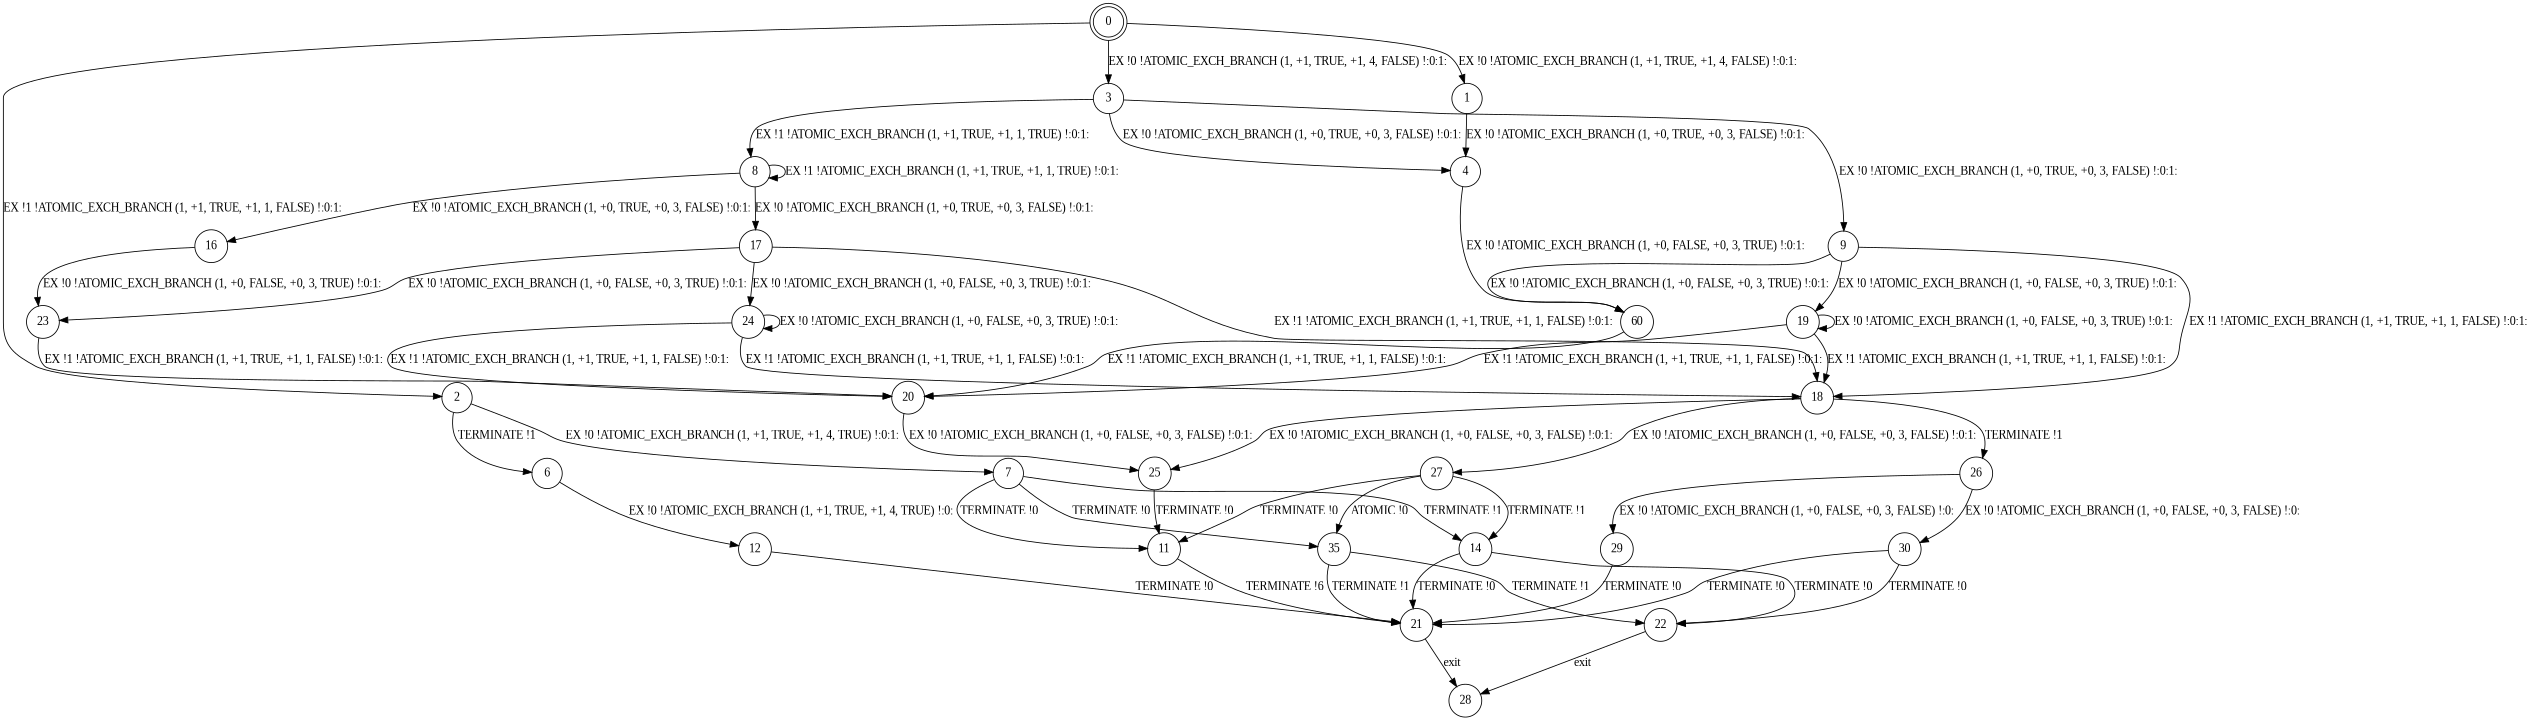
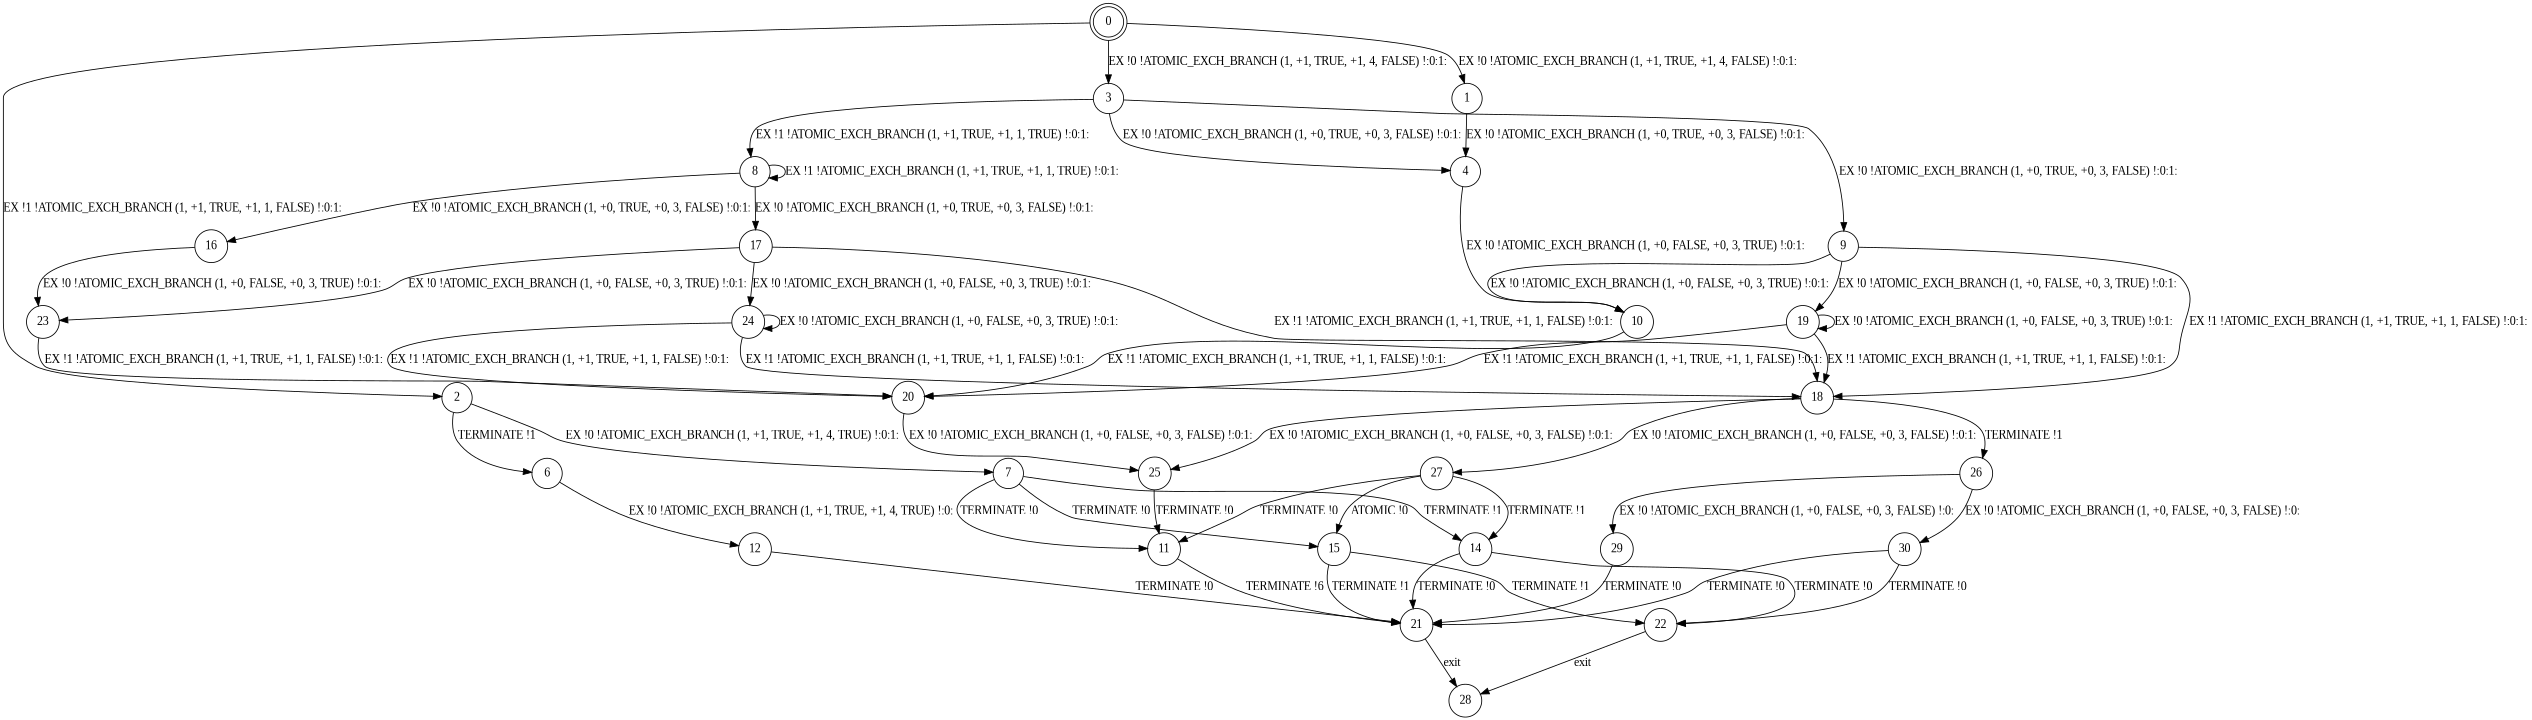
(1637, 322) -> (1637, 322)
(1334, 549) -> (1334, 549)
